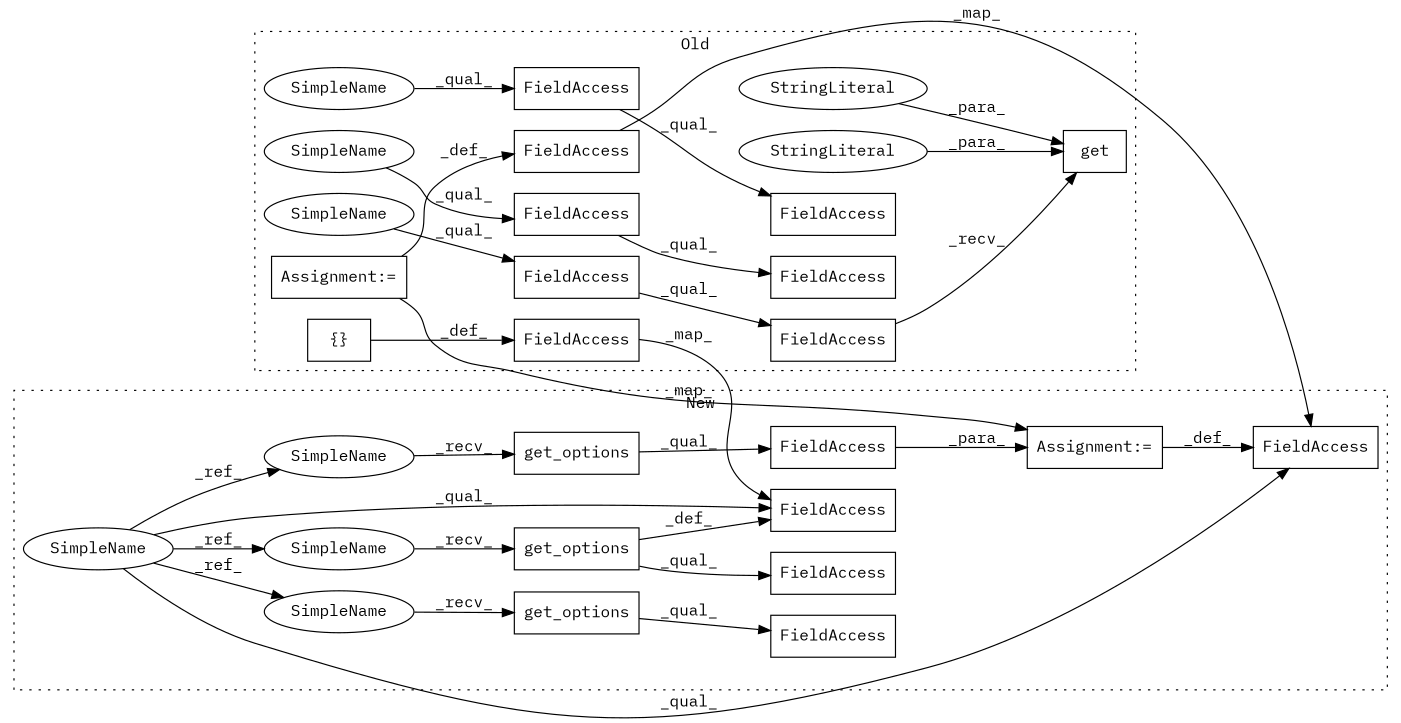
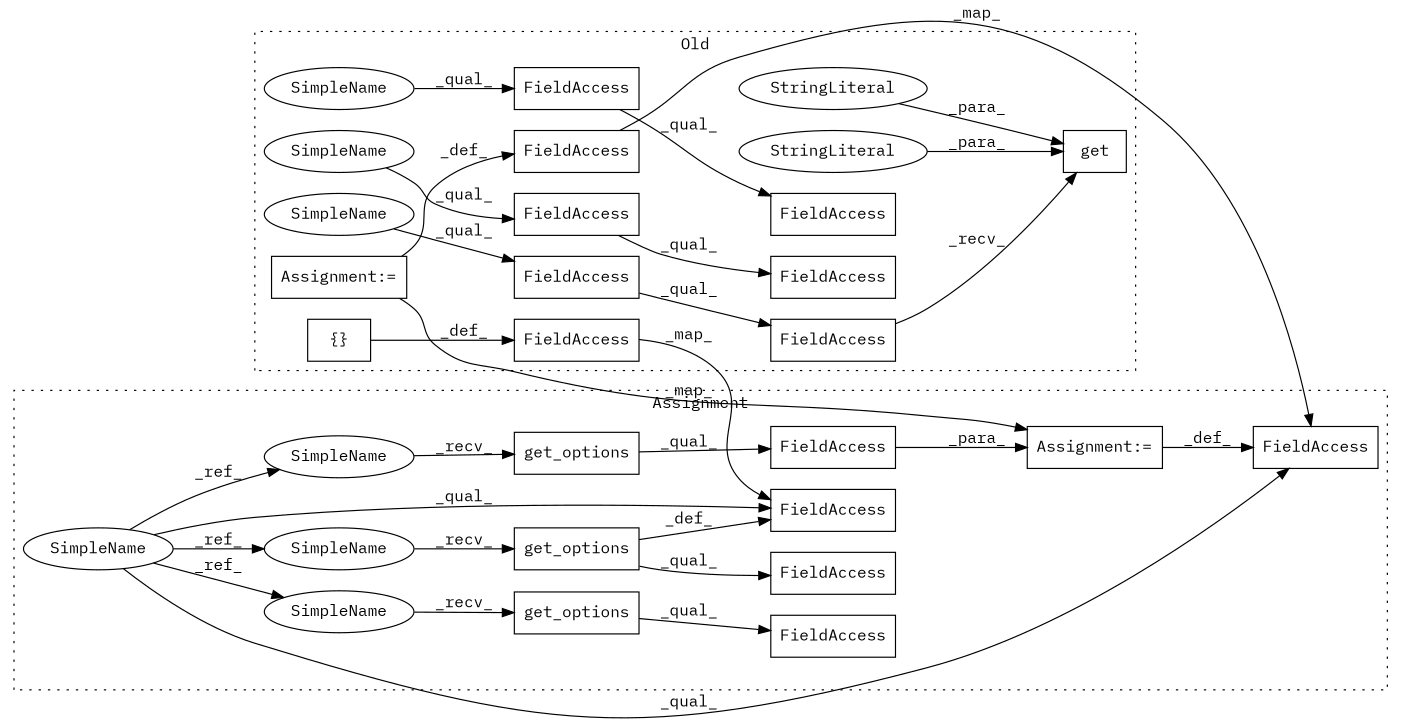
(701, 404) -> (701, 404)
